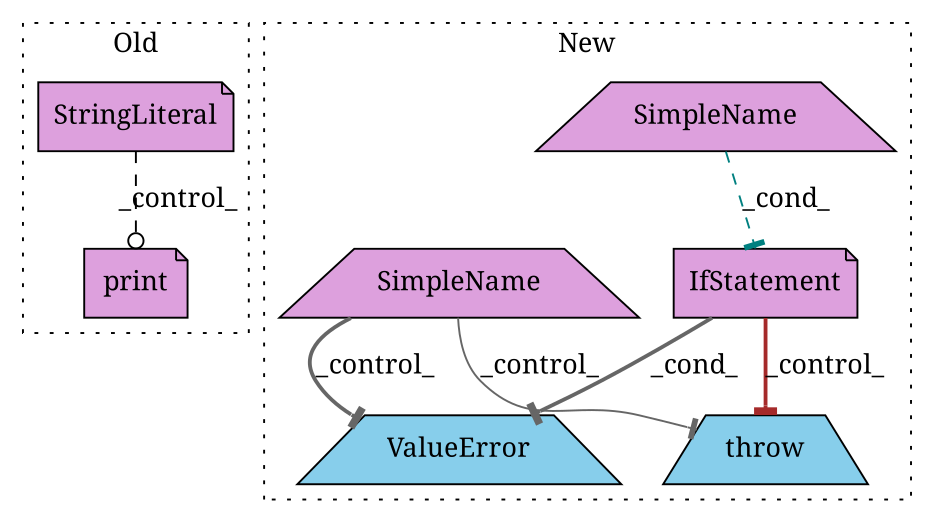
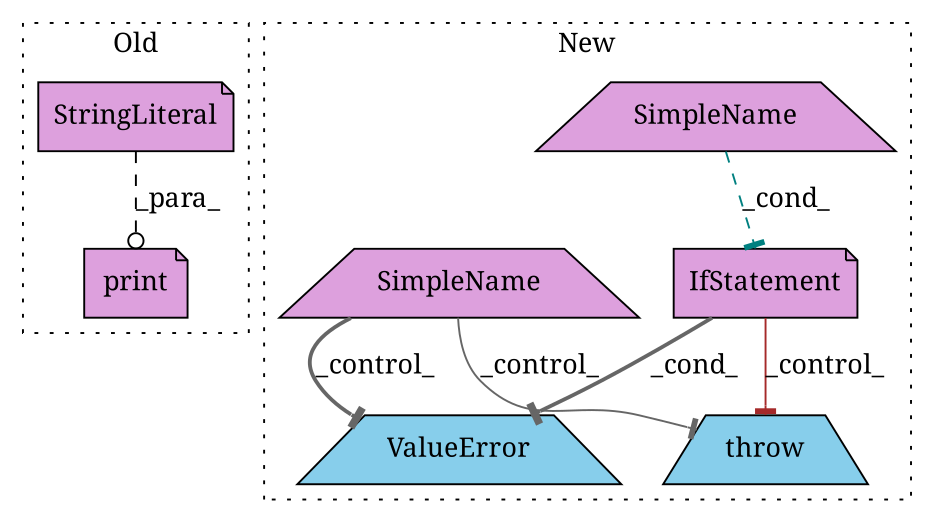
(179, 200) -> (179, 200)
(766, 362) -> (766, 362)
